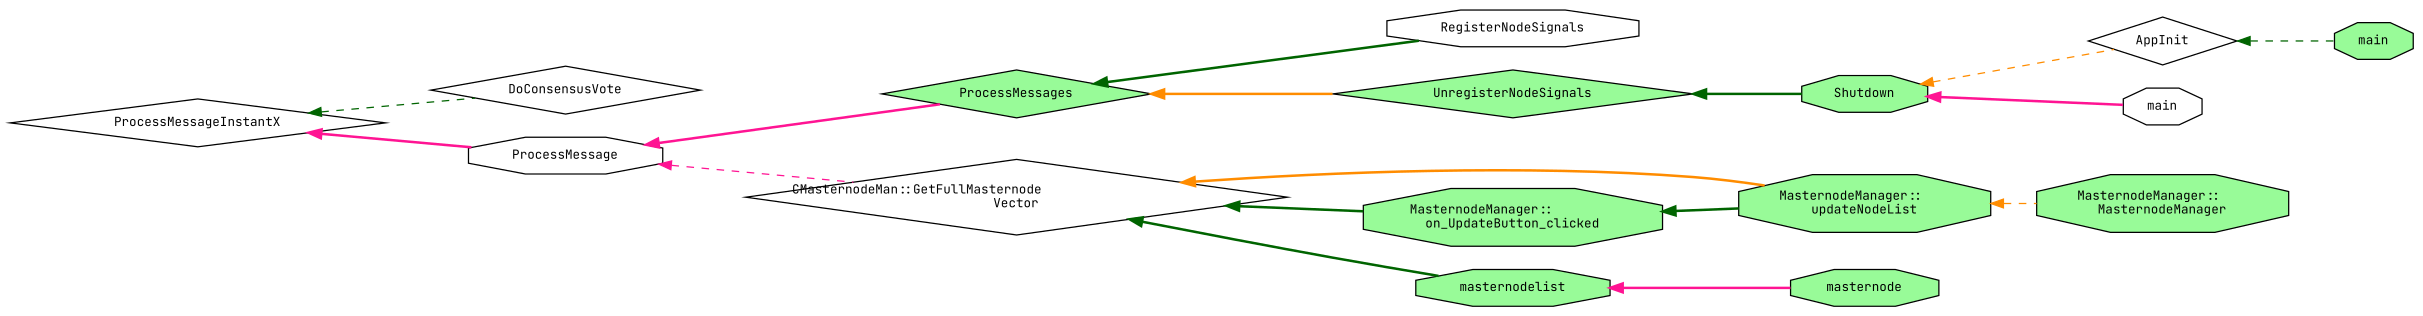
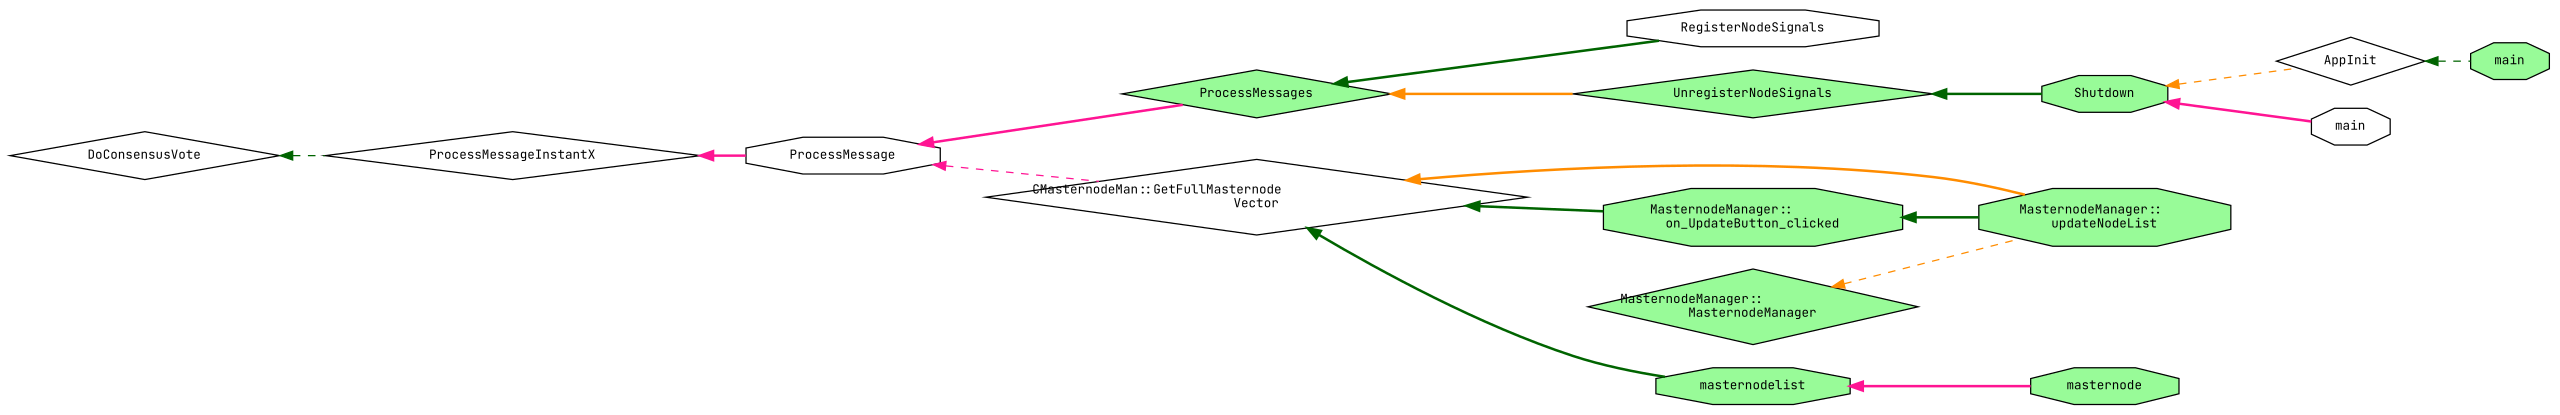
(398, 105) -> (309, 156)
(2020, 203) -> (1932, 261)
(2163, 203) -> (1753, 307)
